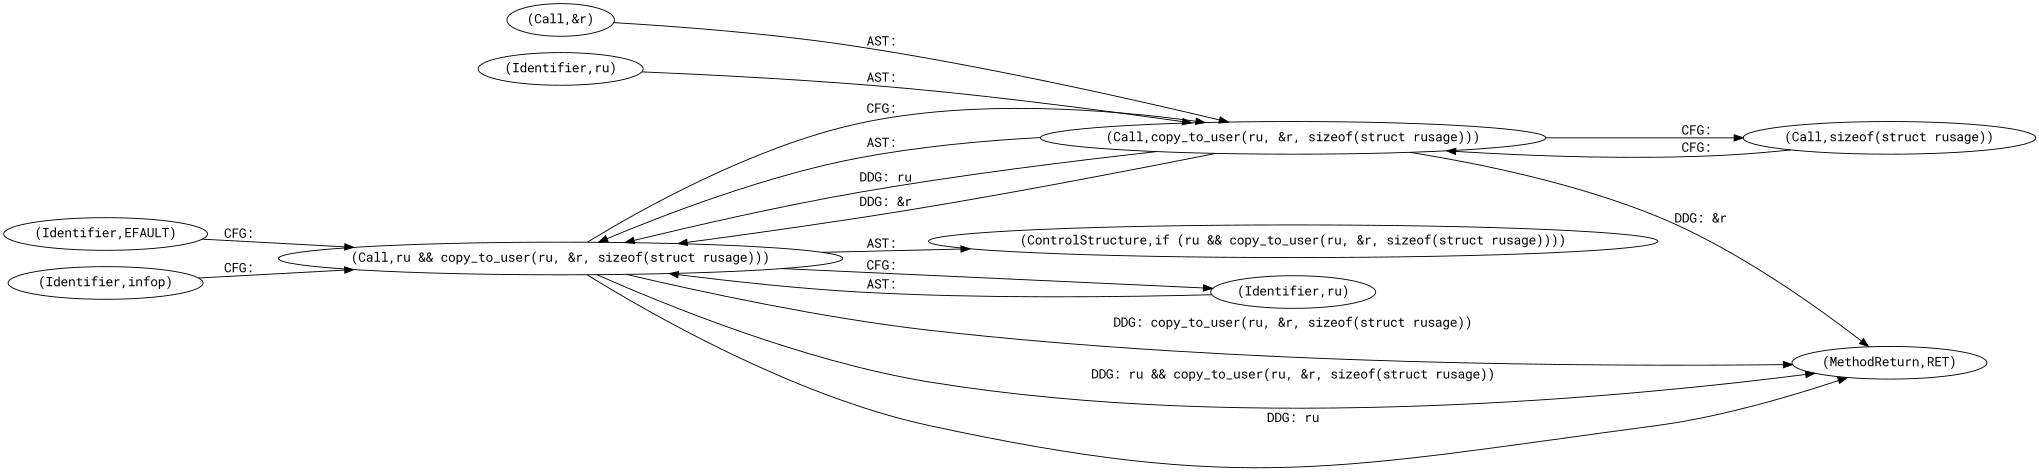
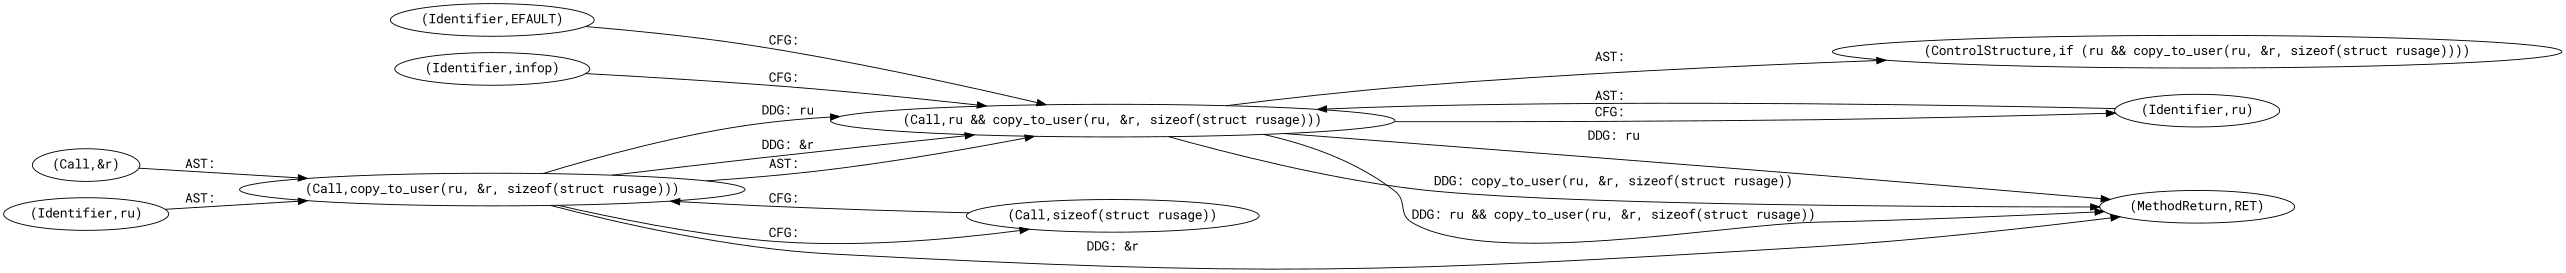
(879, 120) -> none
